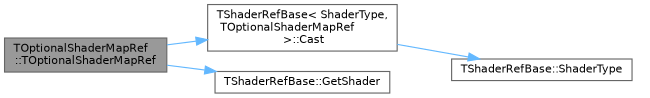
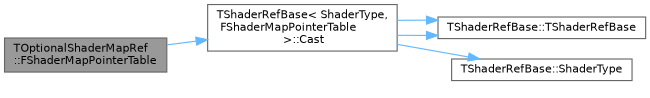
(302, 28) -> (302, 28)
none -> (542, 28)
(86, 55) -> (86, 55)
(302, 82) -> none
